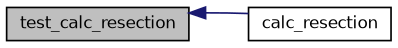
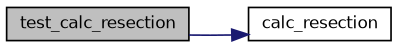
(227, 13) -> (210, 35)
